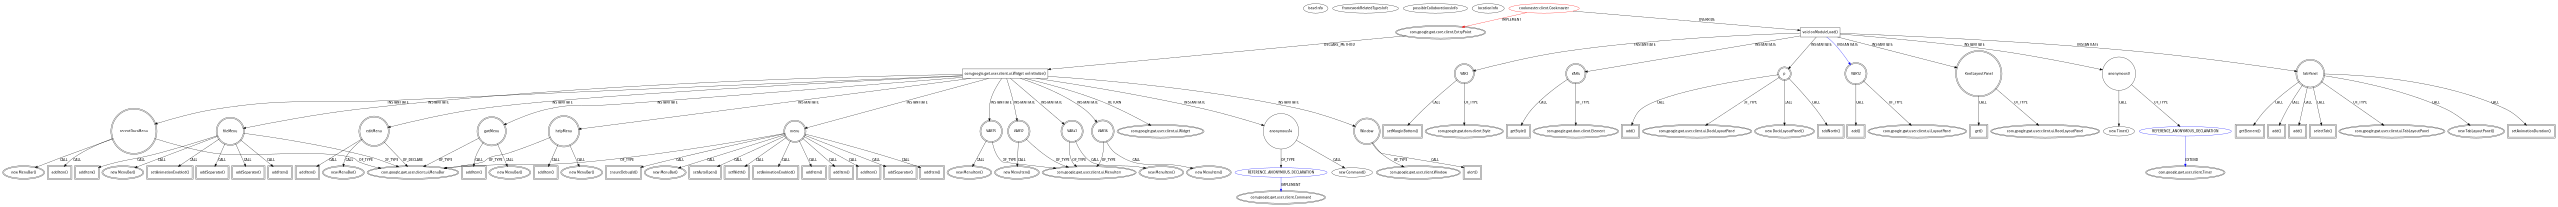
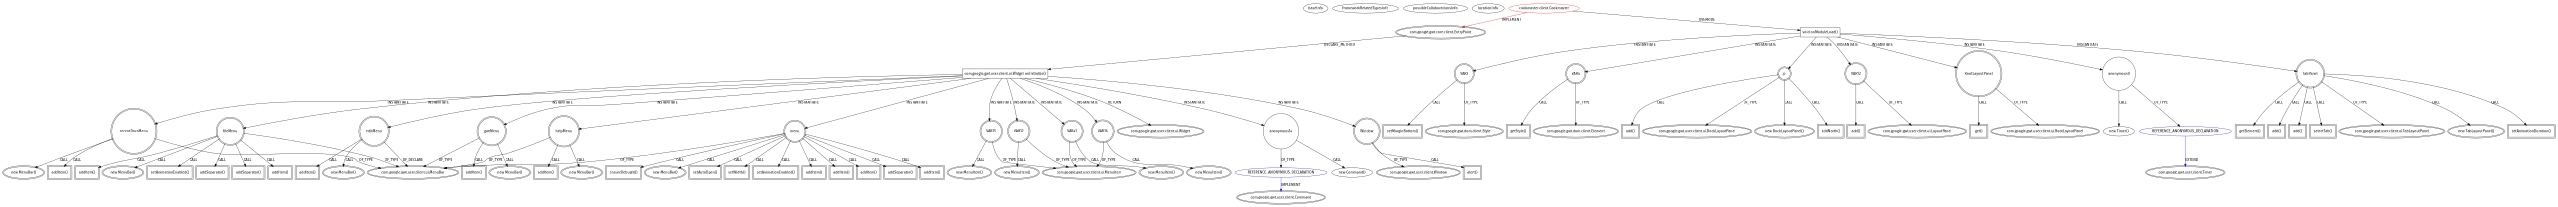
(1839, 49) -> (1839, 49)
